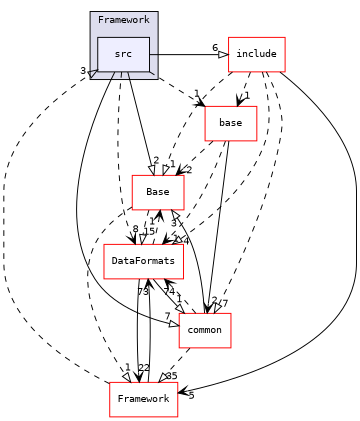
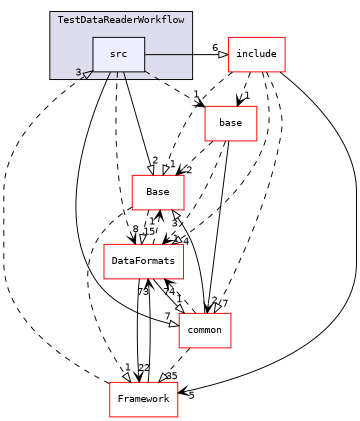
(124, 21) -> (121, 21)
